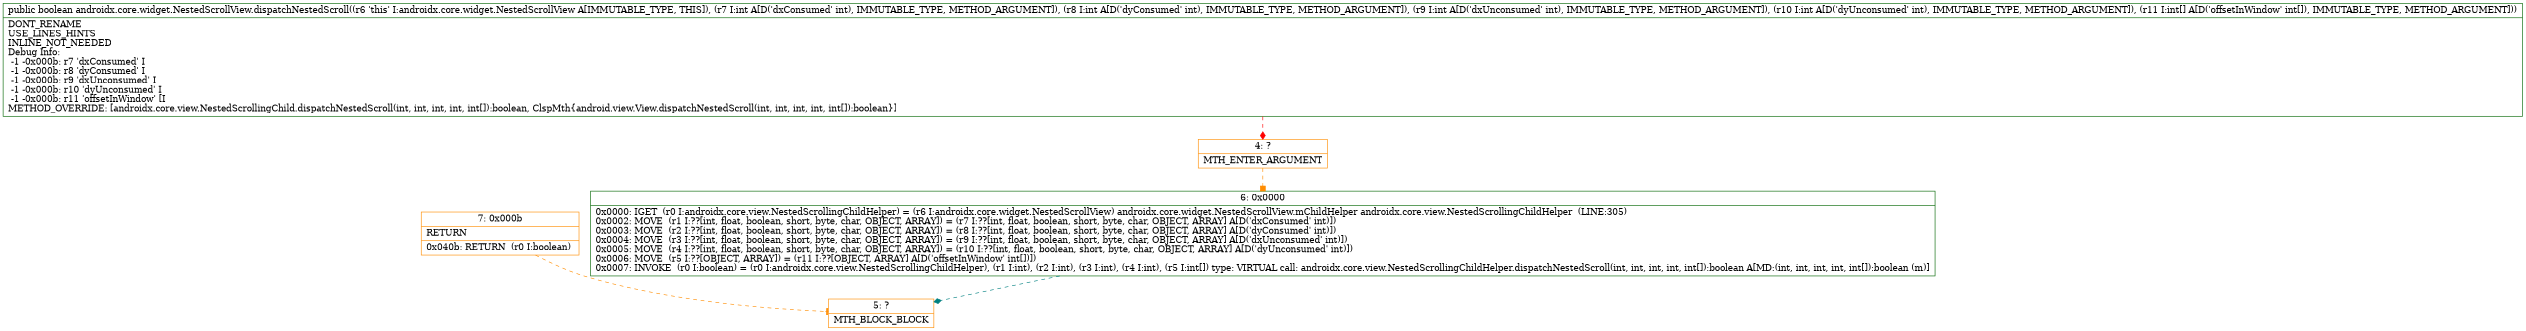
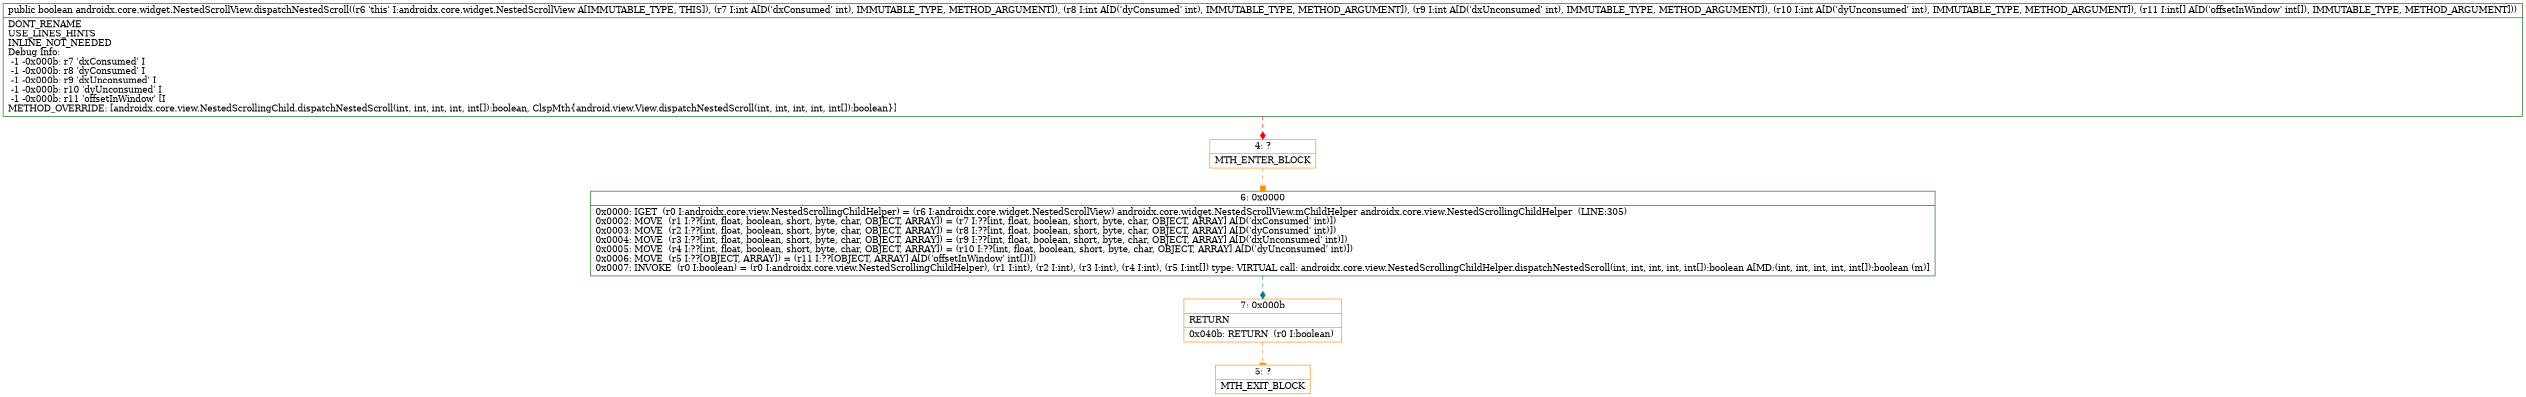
(1263, 161) -> (1263, 161)
(1001, 288) -> (1263, 284)
(881, 320) -> (1263, 386)
